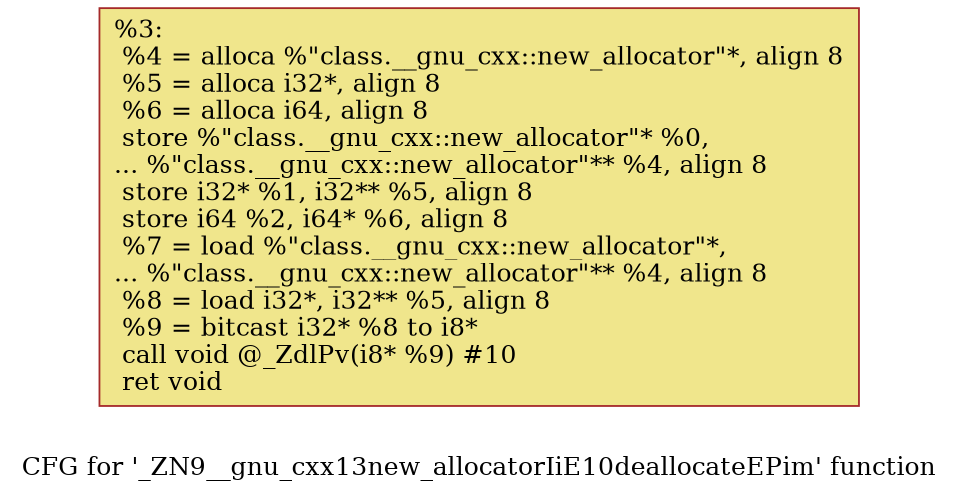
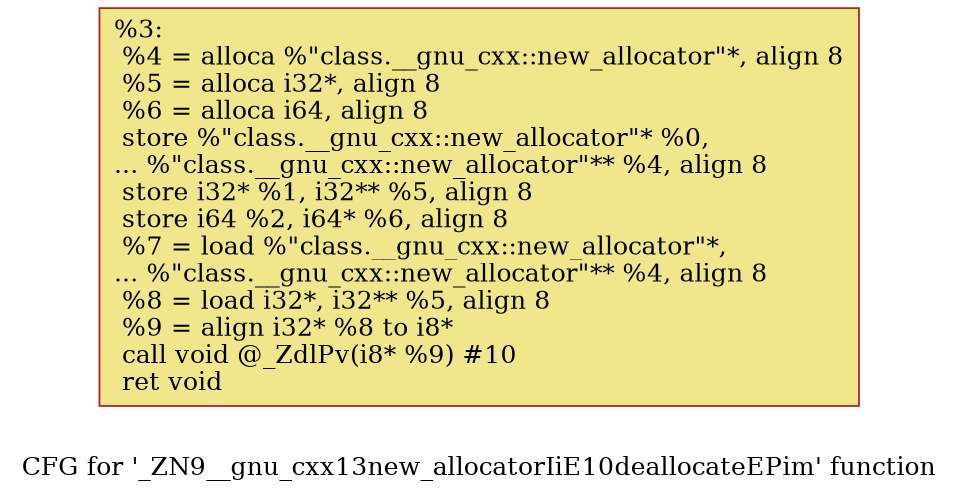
(297, 328) -> (284, 328)
